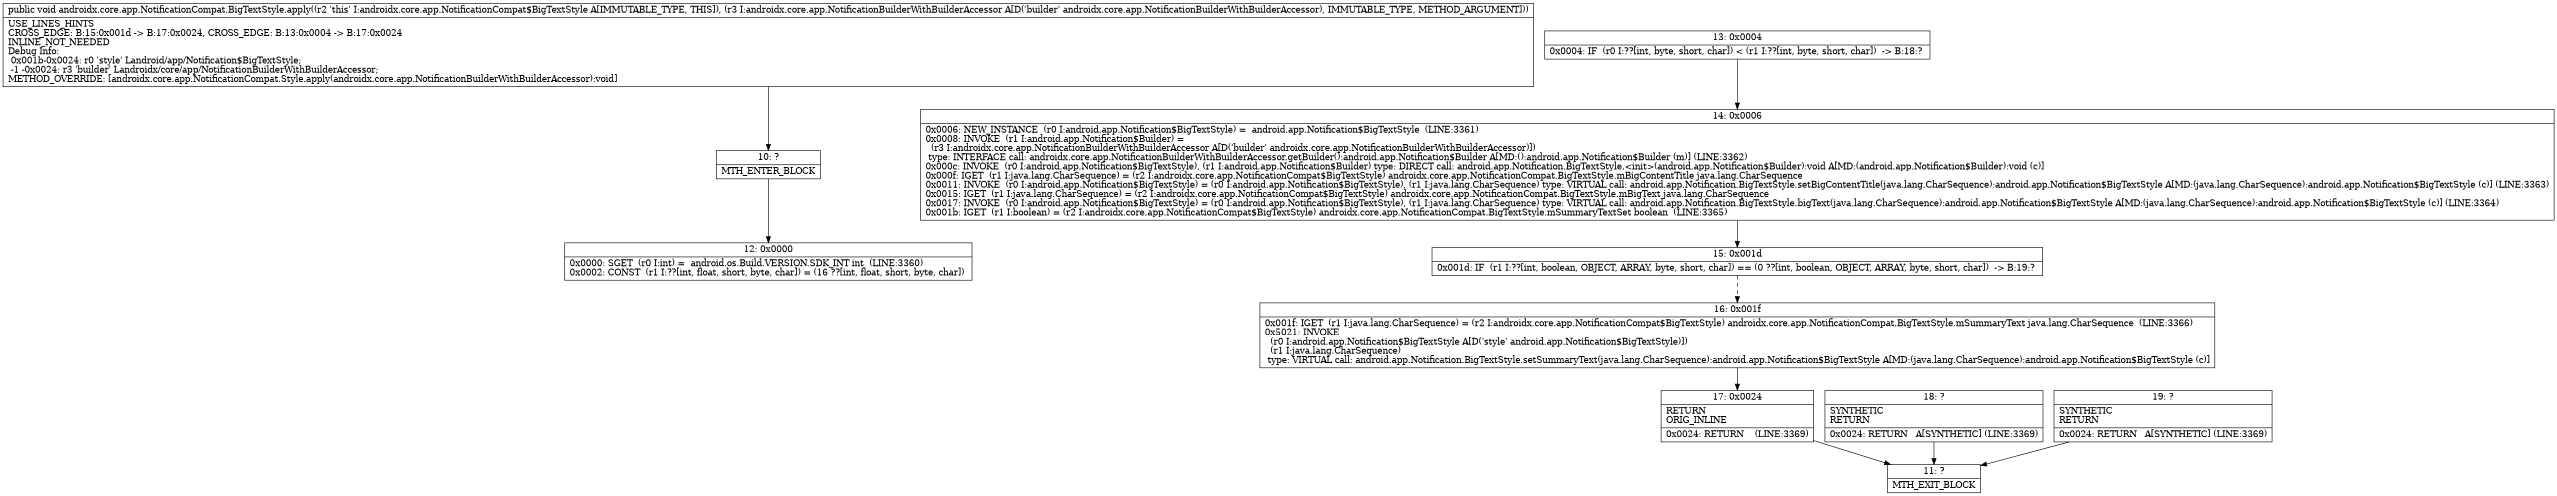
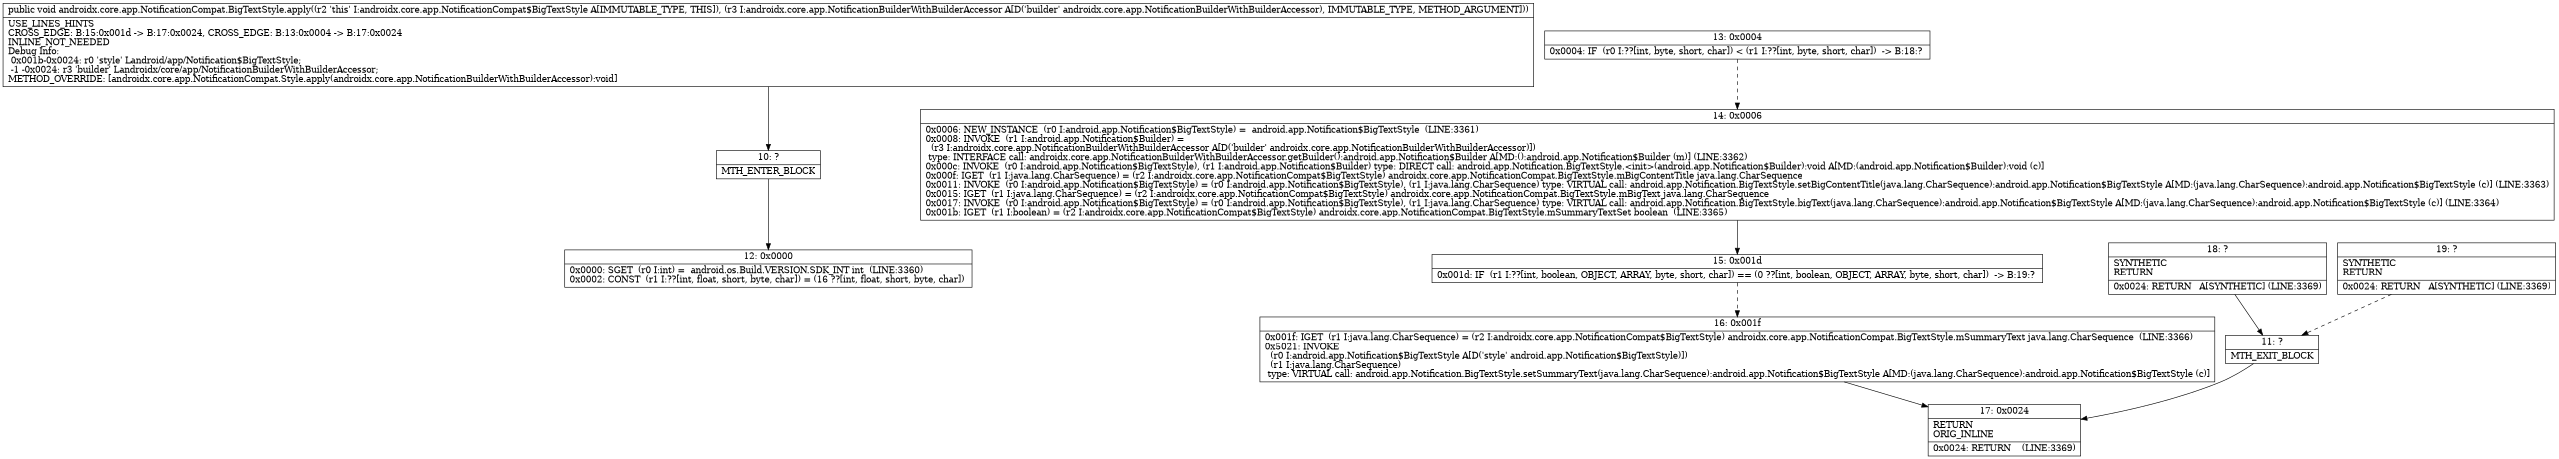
(1737, 81) -> (1737, 81)
(1849, 452) -> (2173, 398)
(2028, 453) -> (2349, 314)
